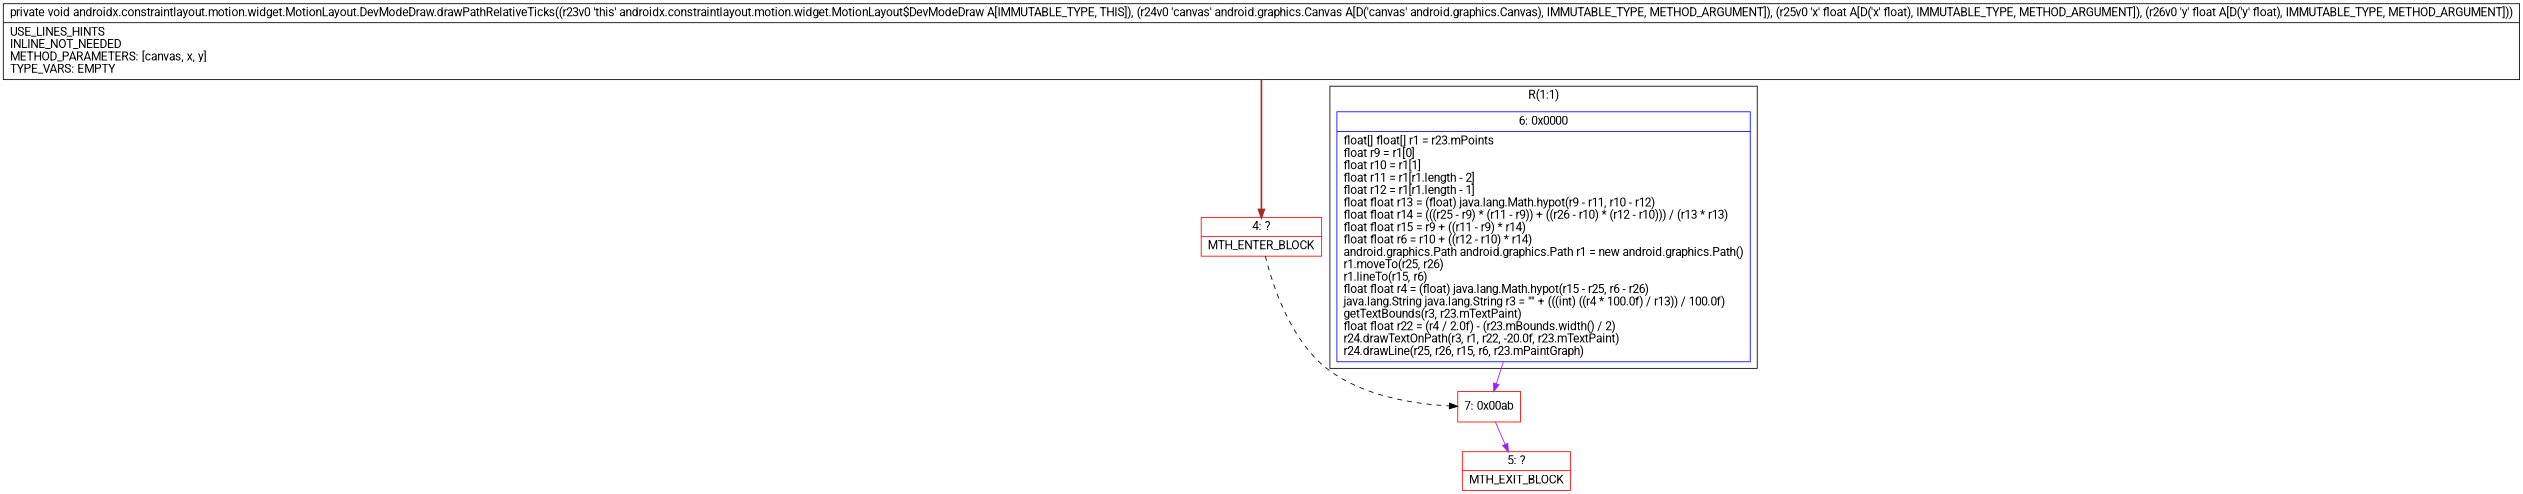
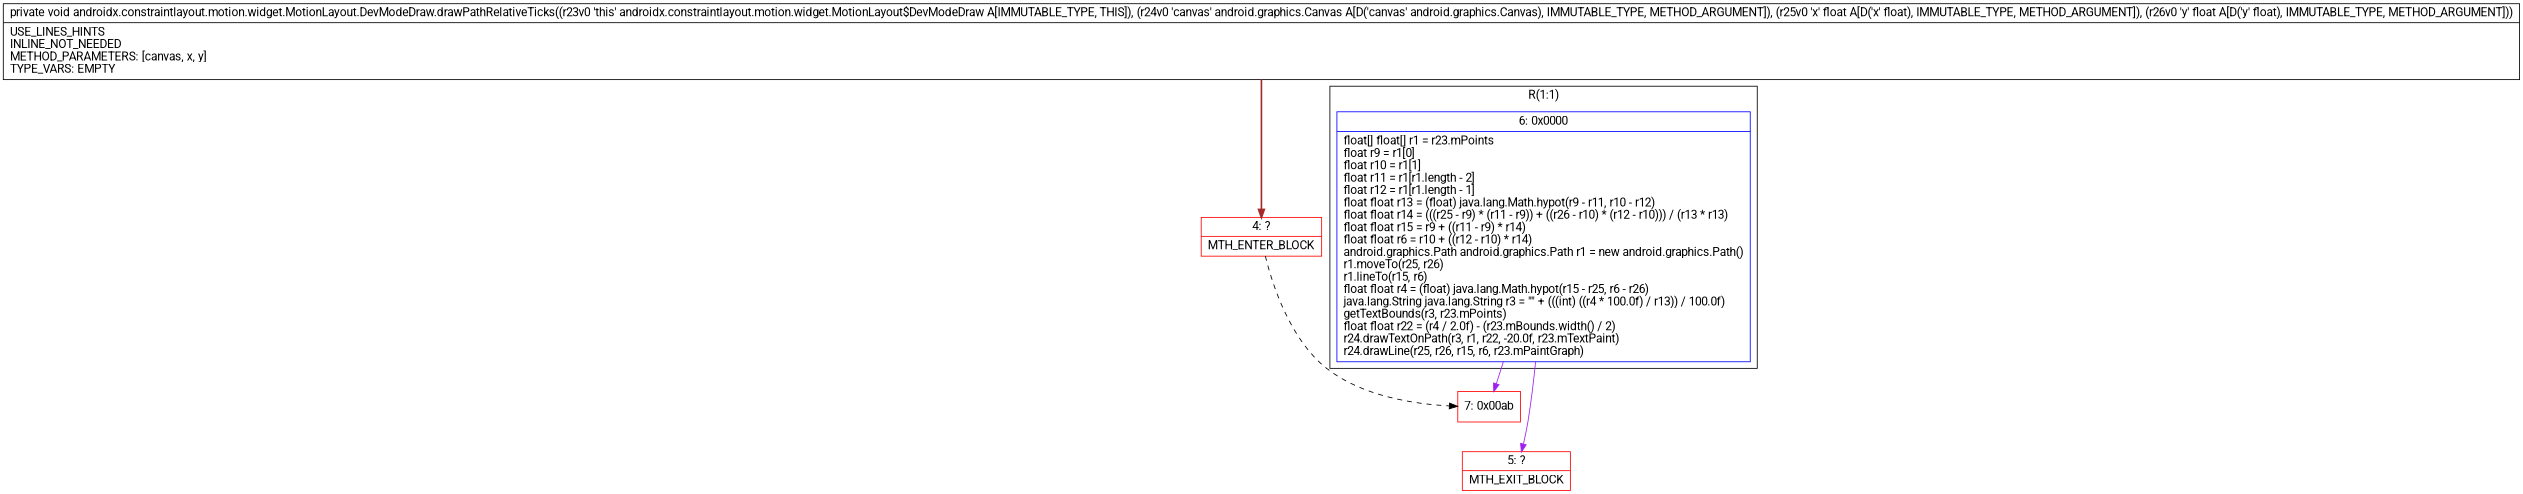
(1433, 314) -> (1425, 314)
(1500, 433) -> (1531, 403)
